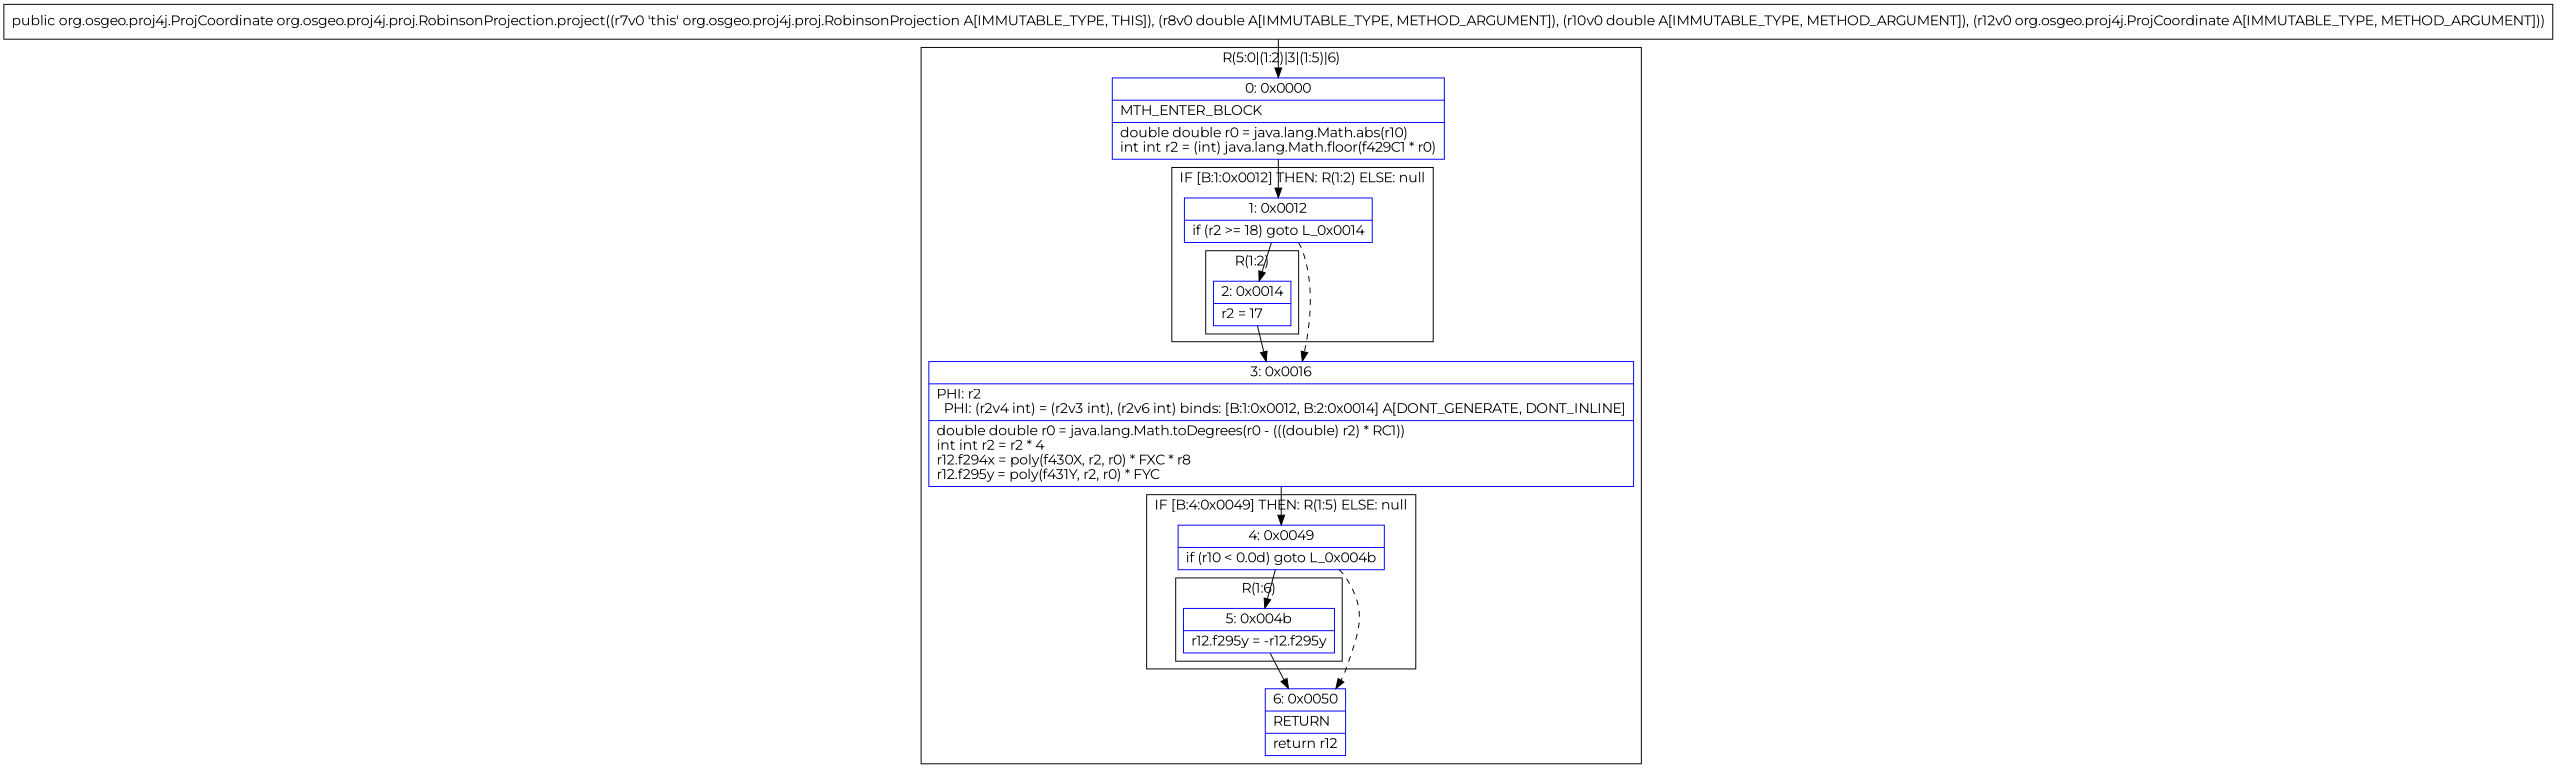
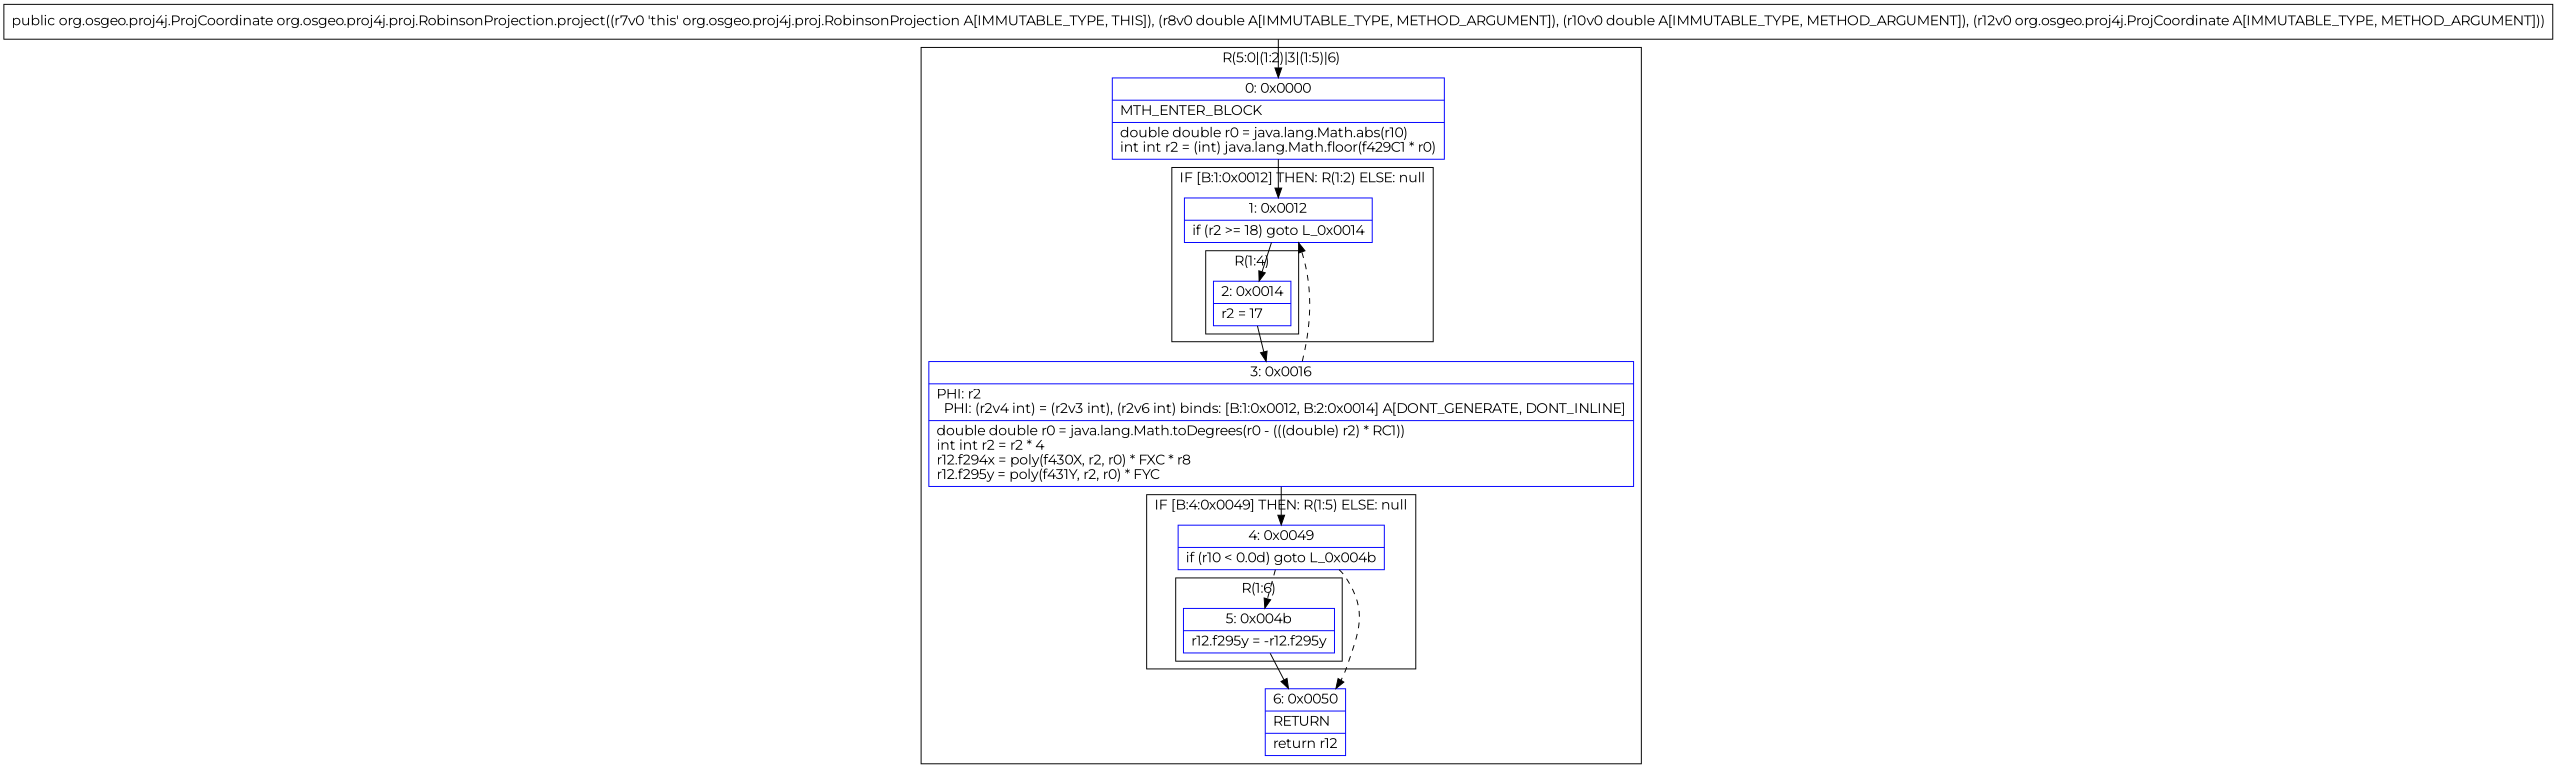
(1252, 262) -> (1252, 262)
(1310, 297) -> (1310, 307)
(1271, 584) -> (1271, 584)
